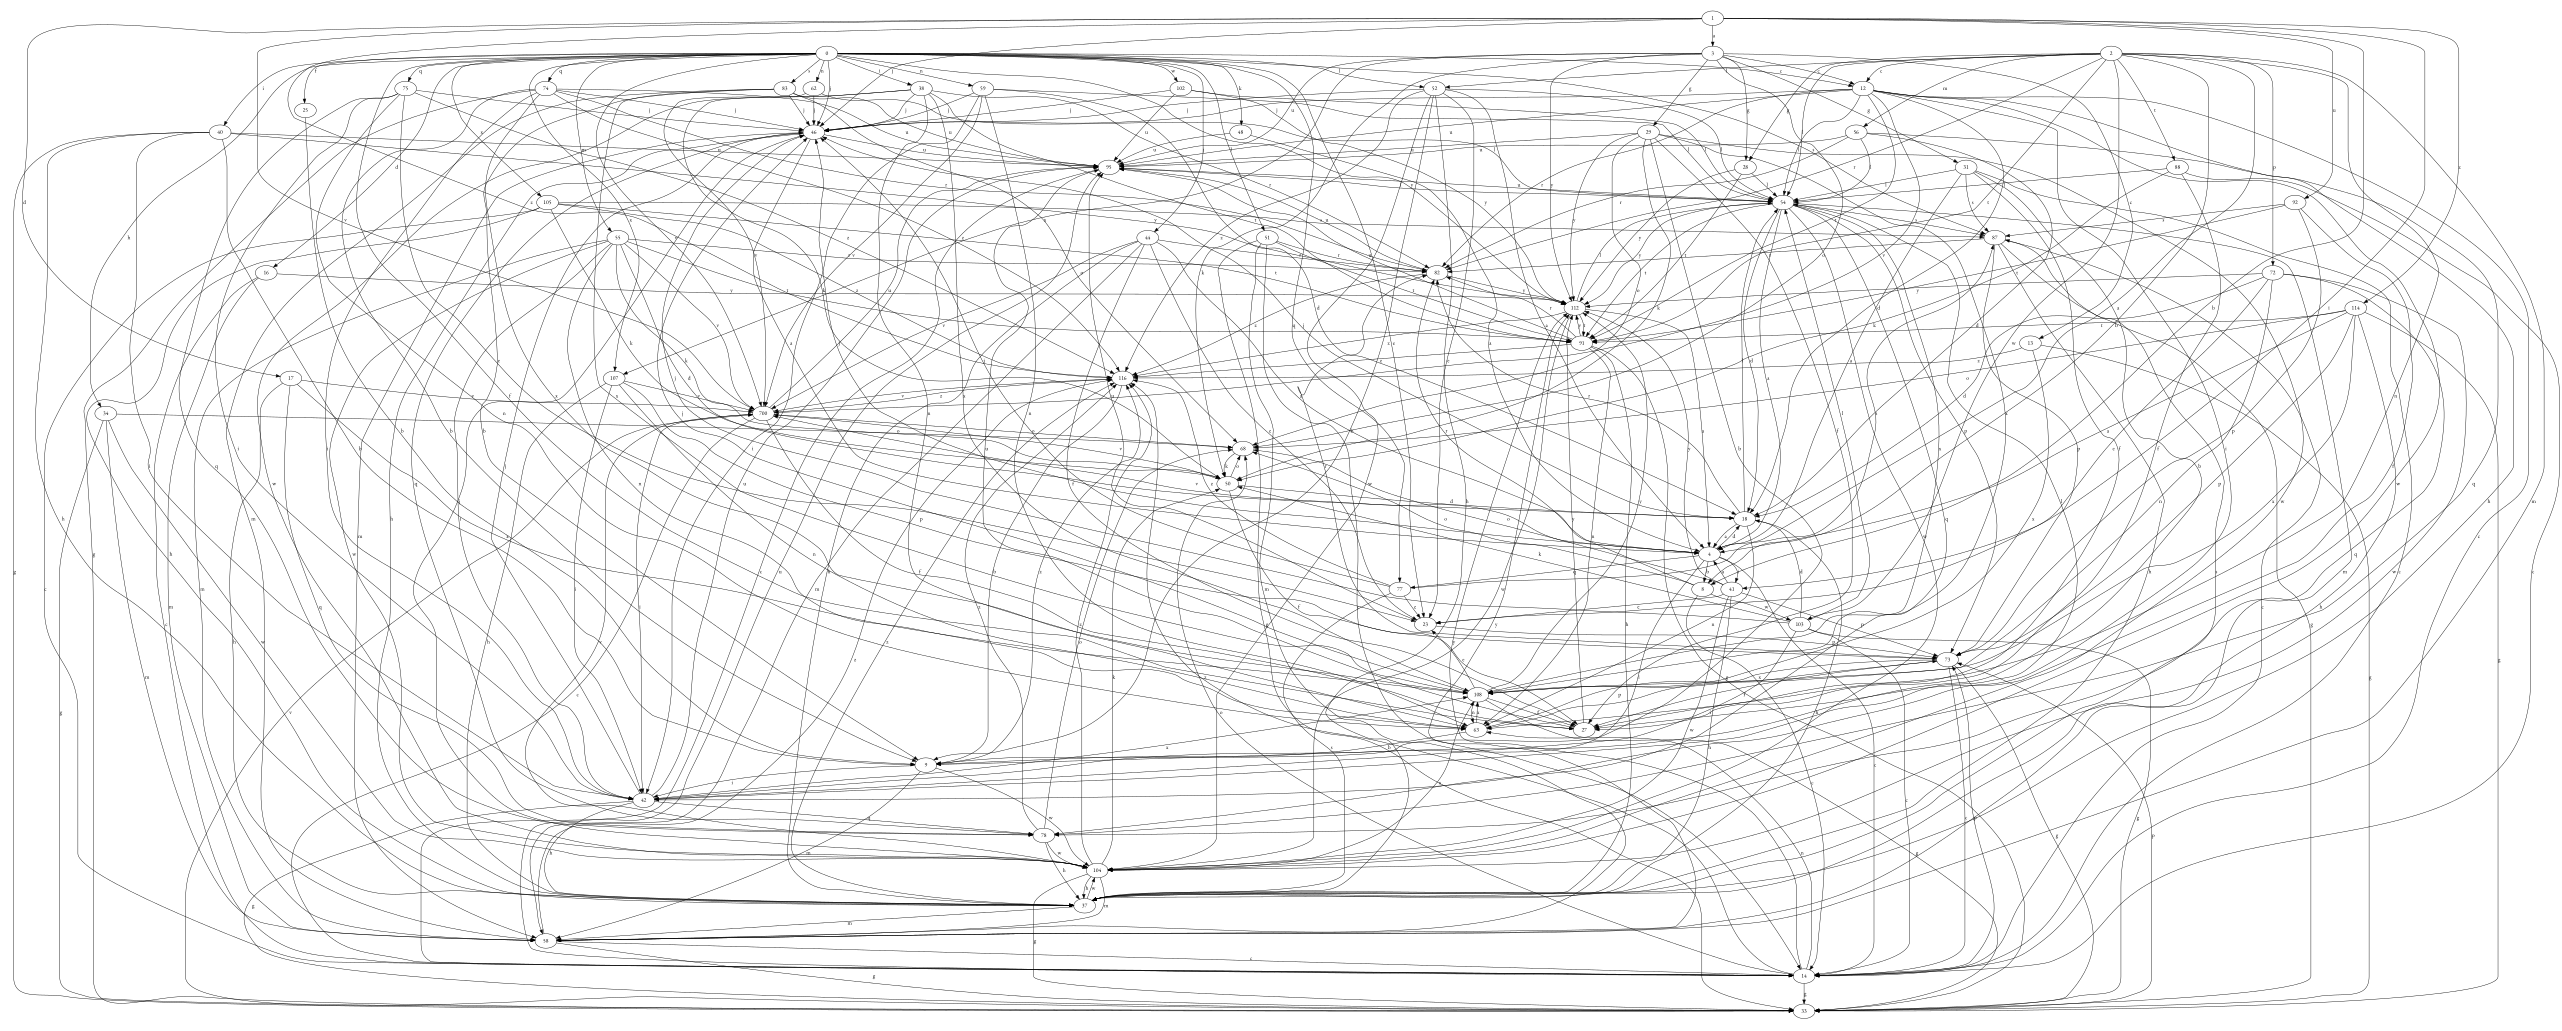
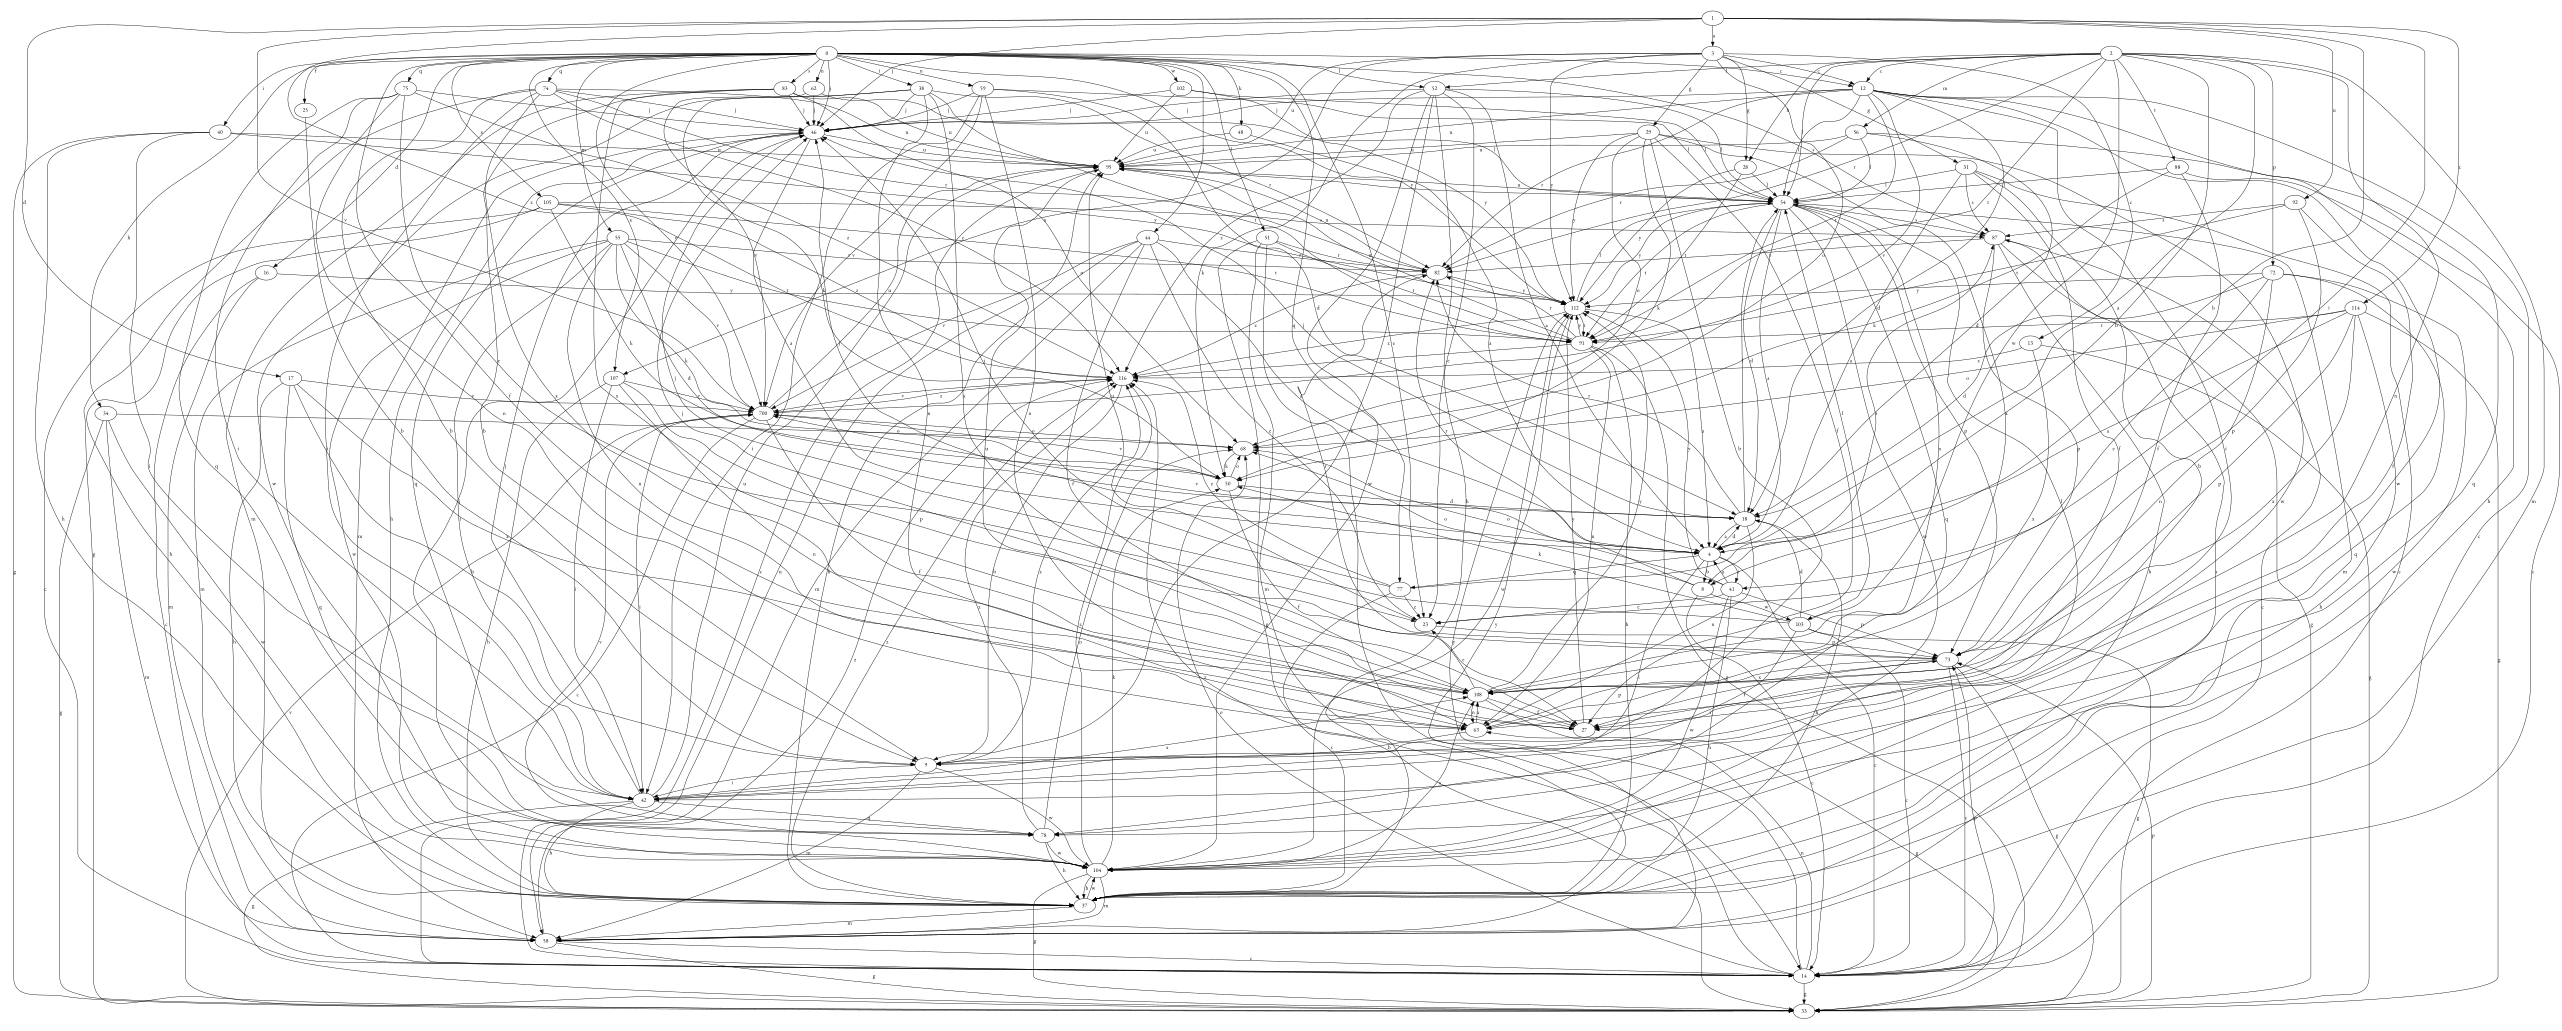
(1788, 110) -> (1788, 110)
(487, 542) -> (546, 665)
